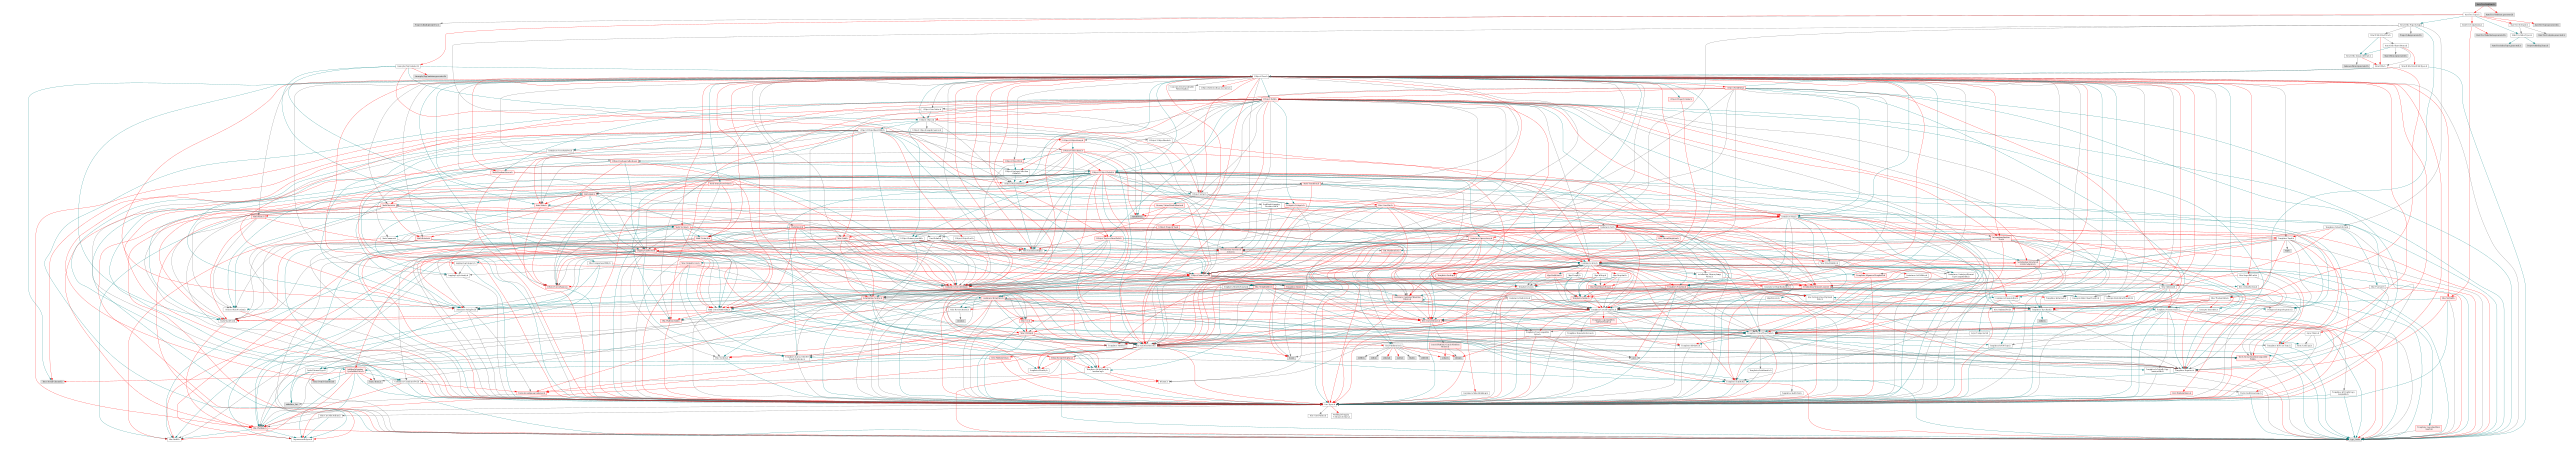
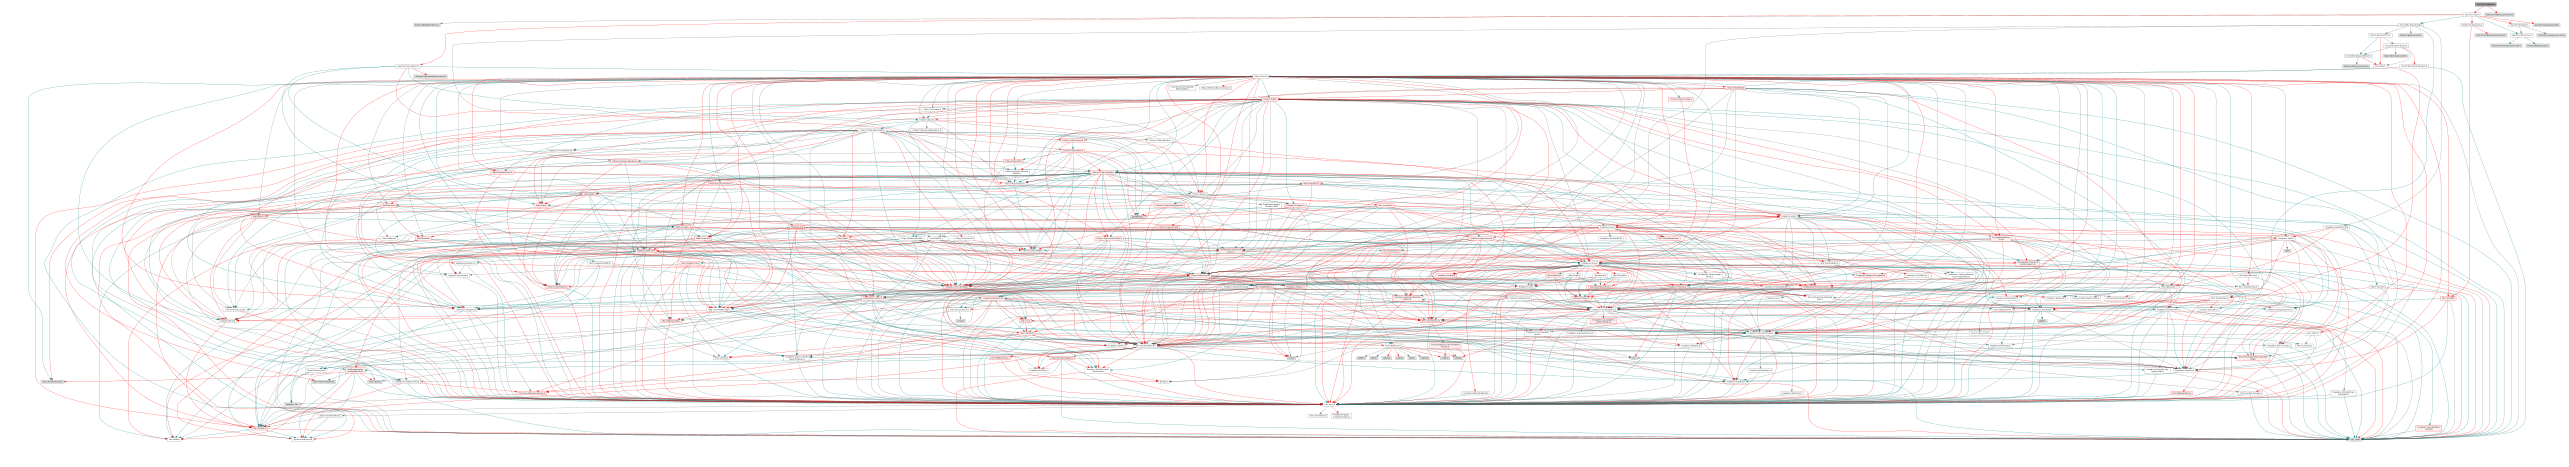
none -> (1611, 238)
